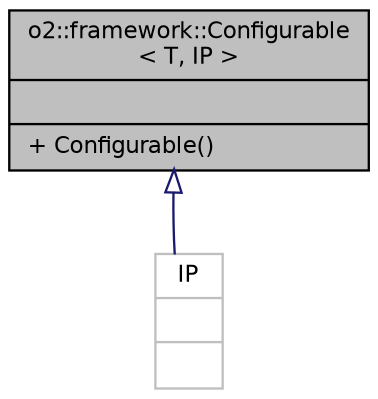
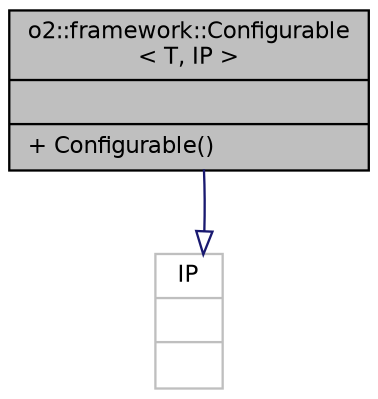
(174, 224) -> (205, 200)
